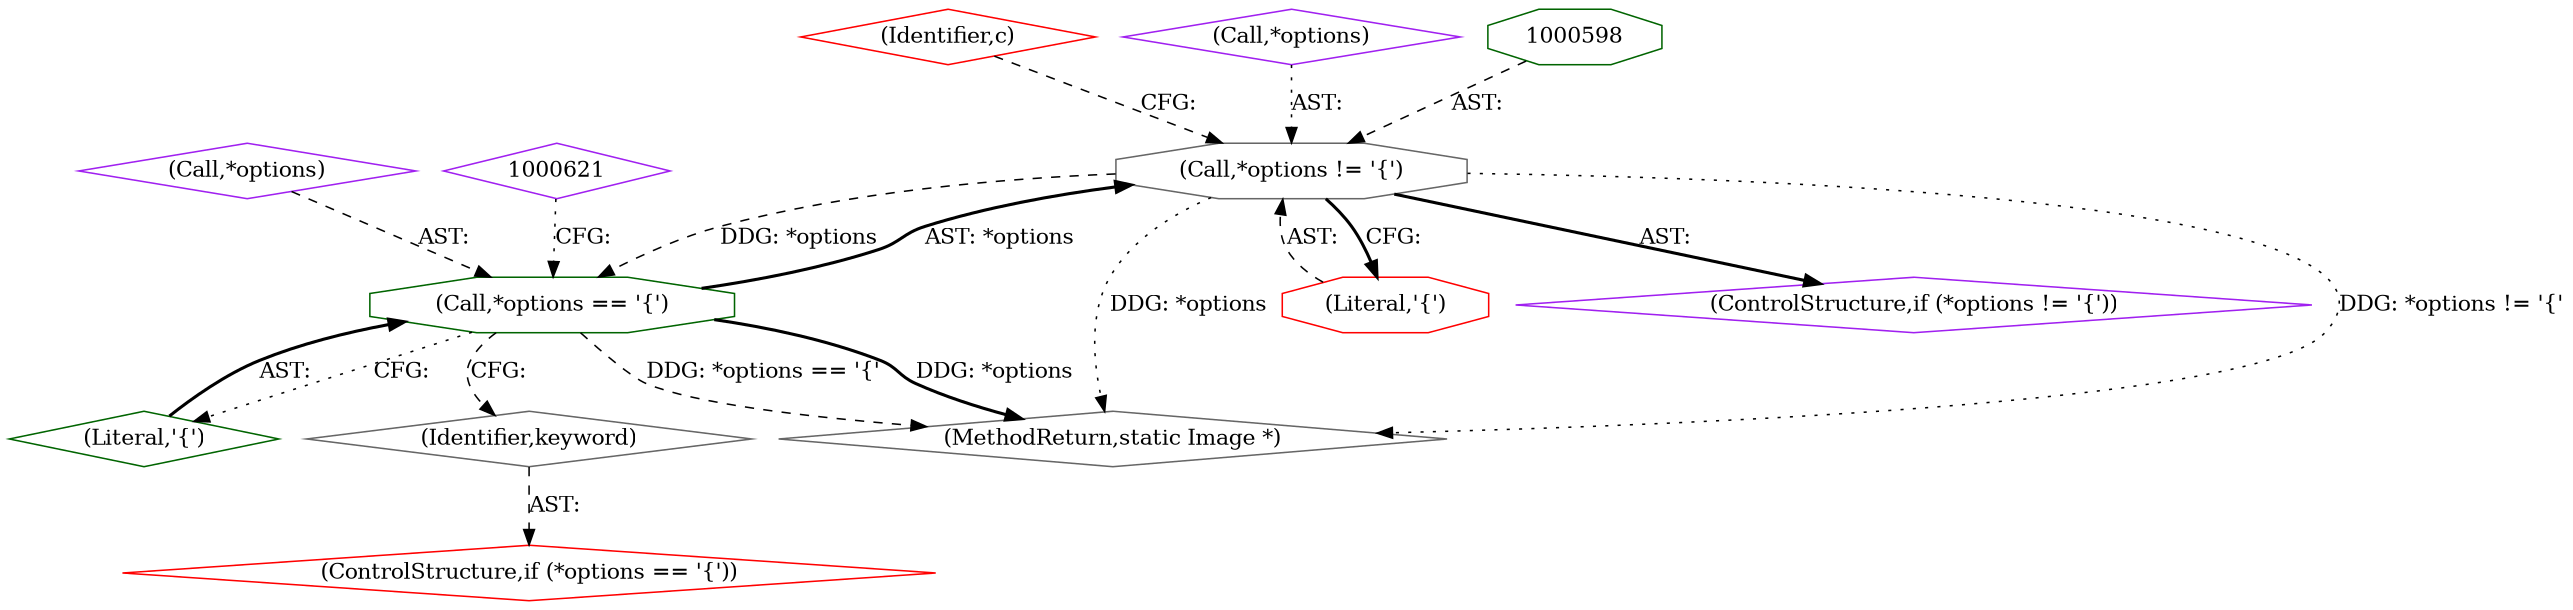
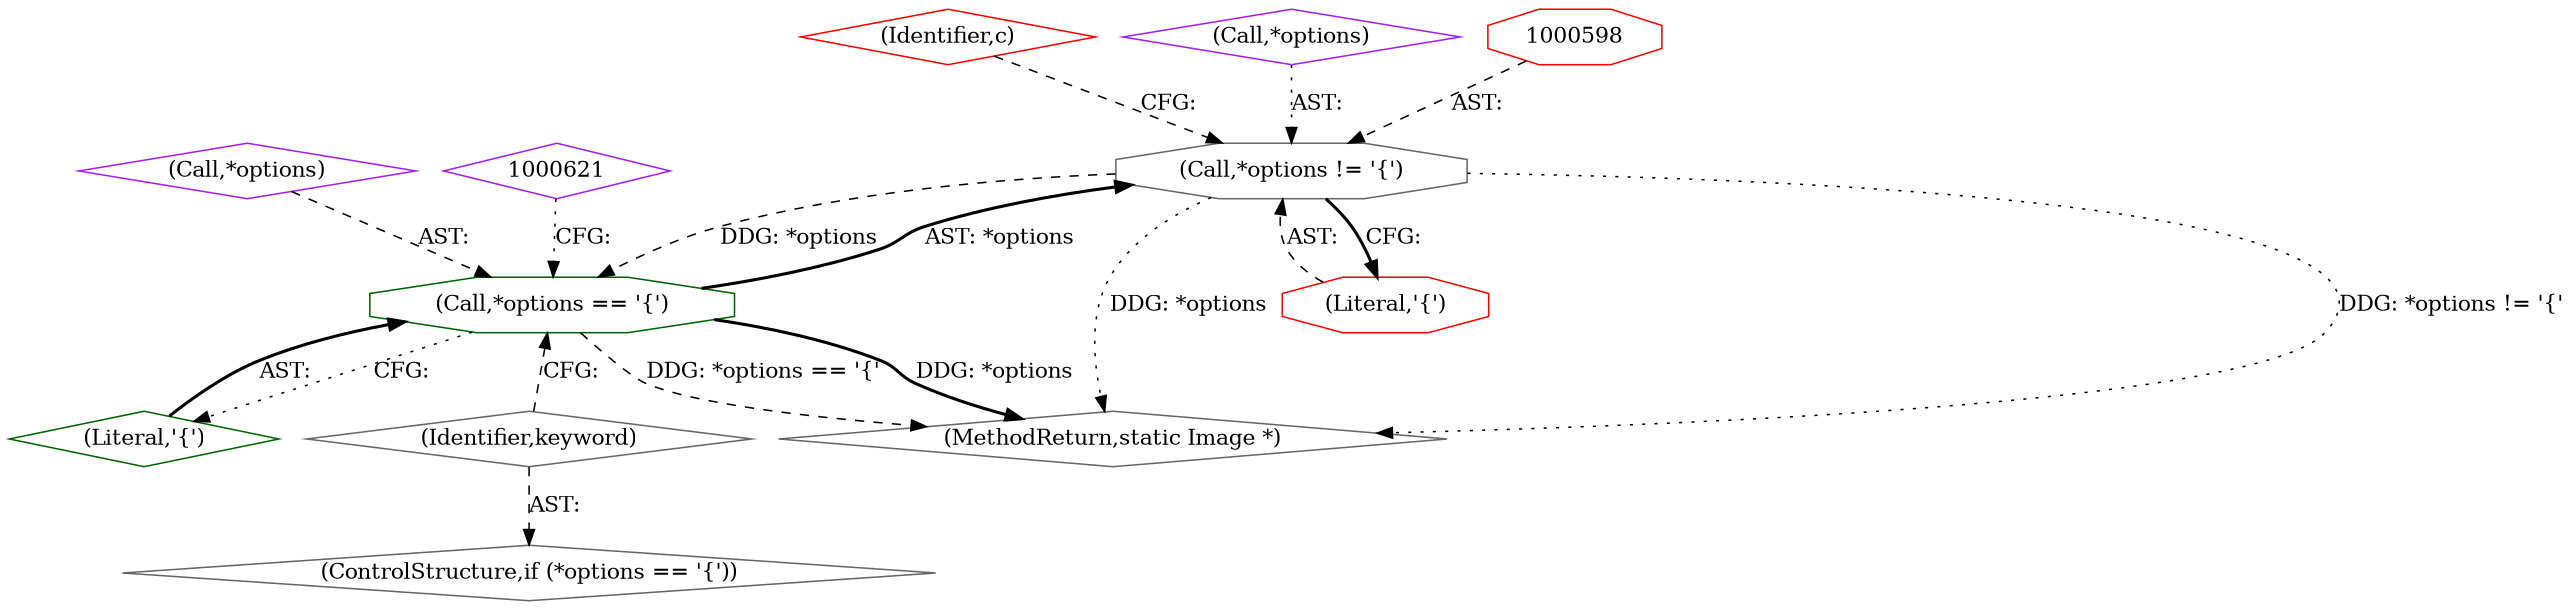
(1575, 37) -> (1575, 37)
(1914, 305) -> none
(468, 366) -> (539, 380)
(529, 573) -> (529, 573)
